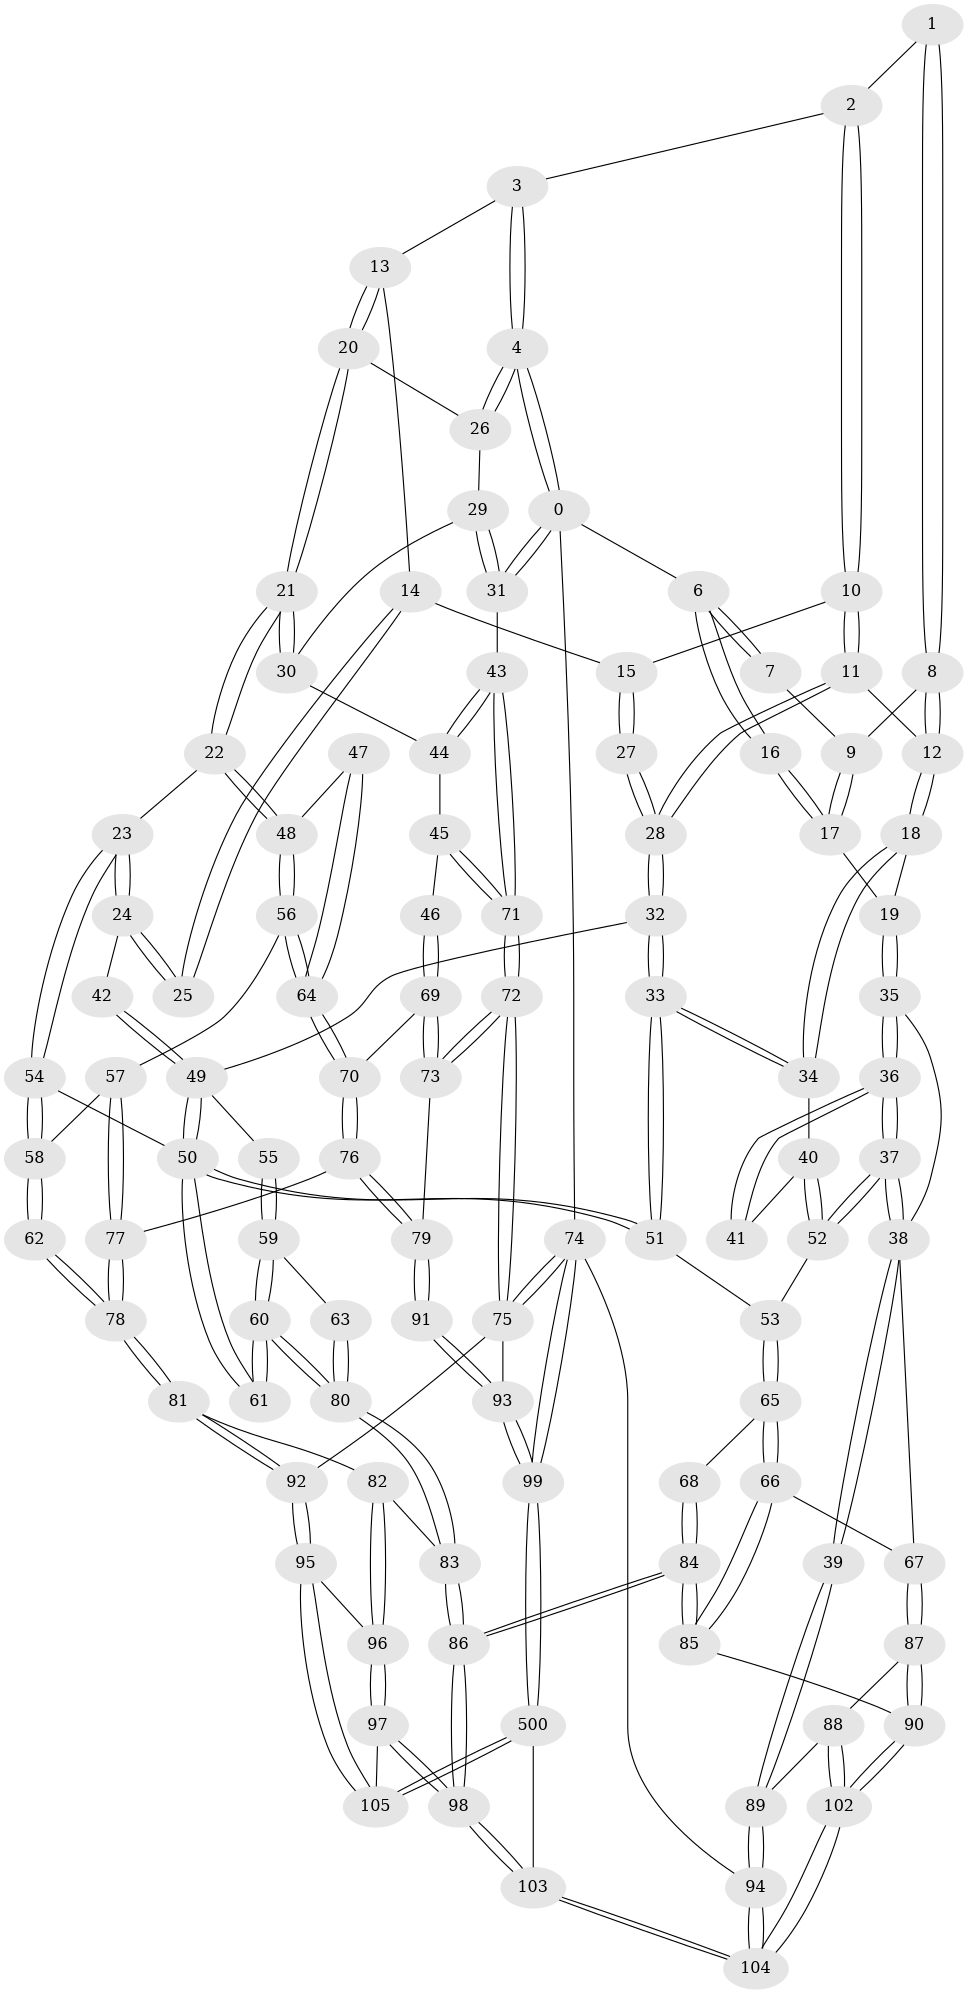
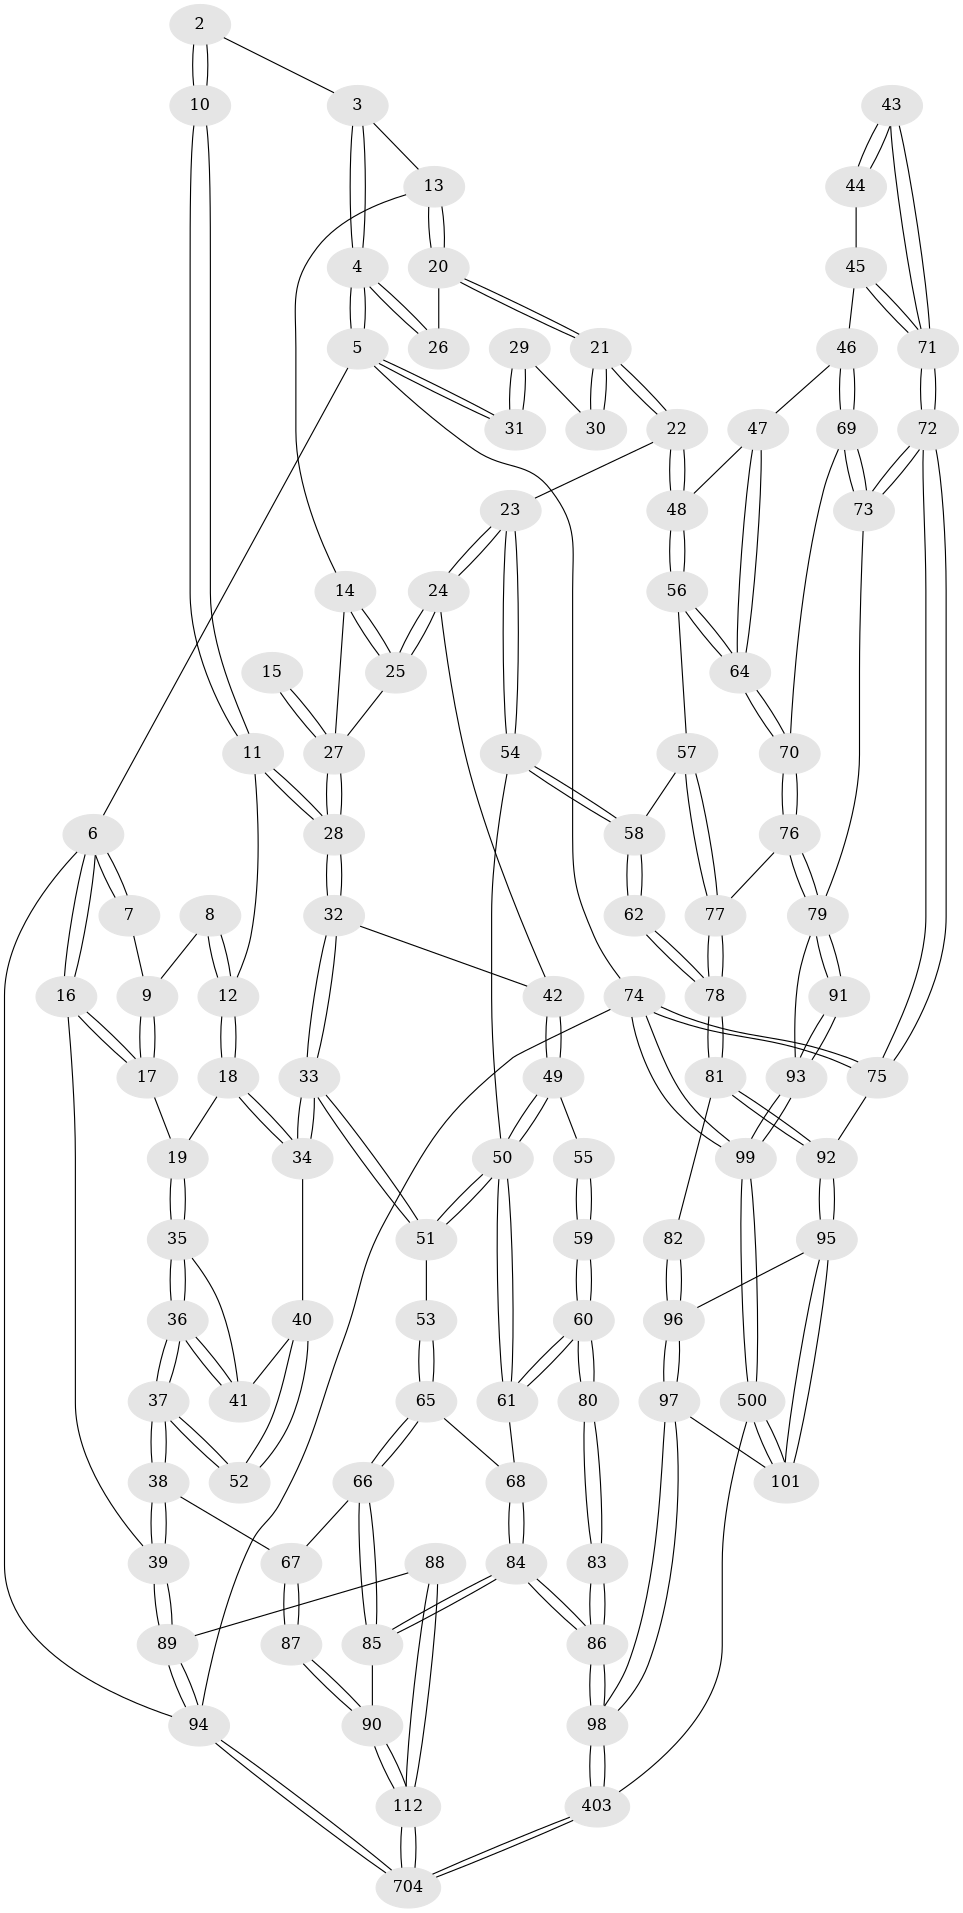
(933, 25) -> none
none -> (803, 389)
(479, 470) -> none
(559, 511) -> (358, 349)
(752, 628) -> none
(497, 634) -> none
(517, 634) -> (340, 673)
(363, 713) -> none
none -> (365, 713)
(414, 969) -> (444, 956)
(941, 1116) -> (224, 1316)
(794, 1280) -> none
none -> (75, 1291)
none -> (4, 1318)
(341, 1321) -> none
(503, 1361) -> (796, 996)
none -> (512, 1442)
(414, 1523) -> none
(874, 1685) -> none
(376, 1807) -> (786, 1483)
(839, 1807) -> (408, 1807)
(533, 1888) -> (597, 1807)
(756, 1969) -> (408, 1888)
